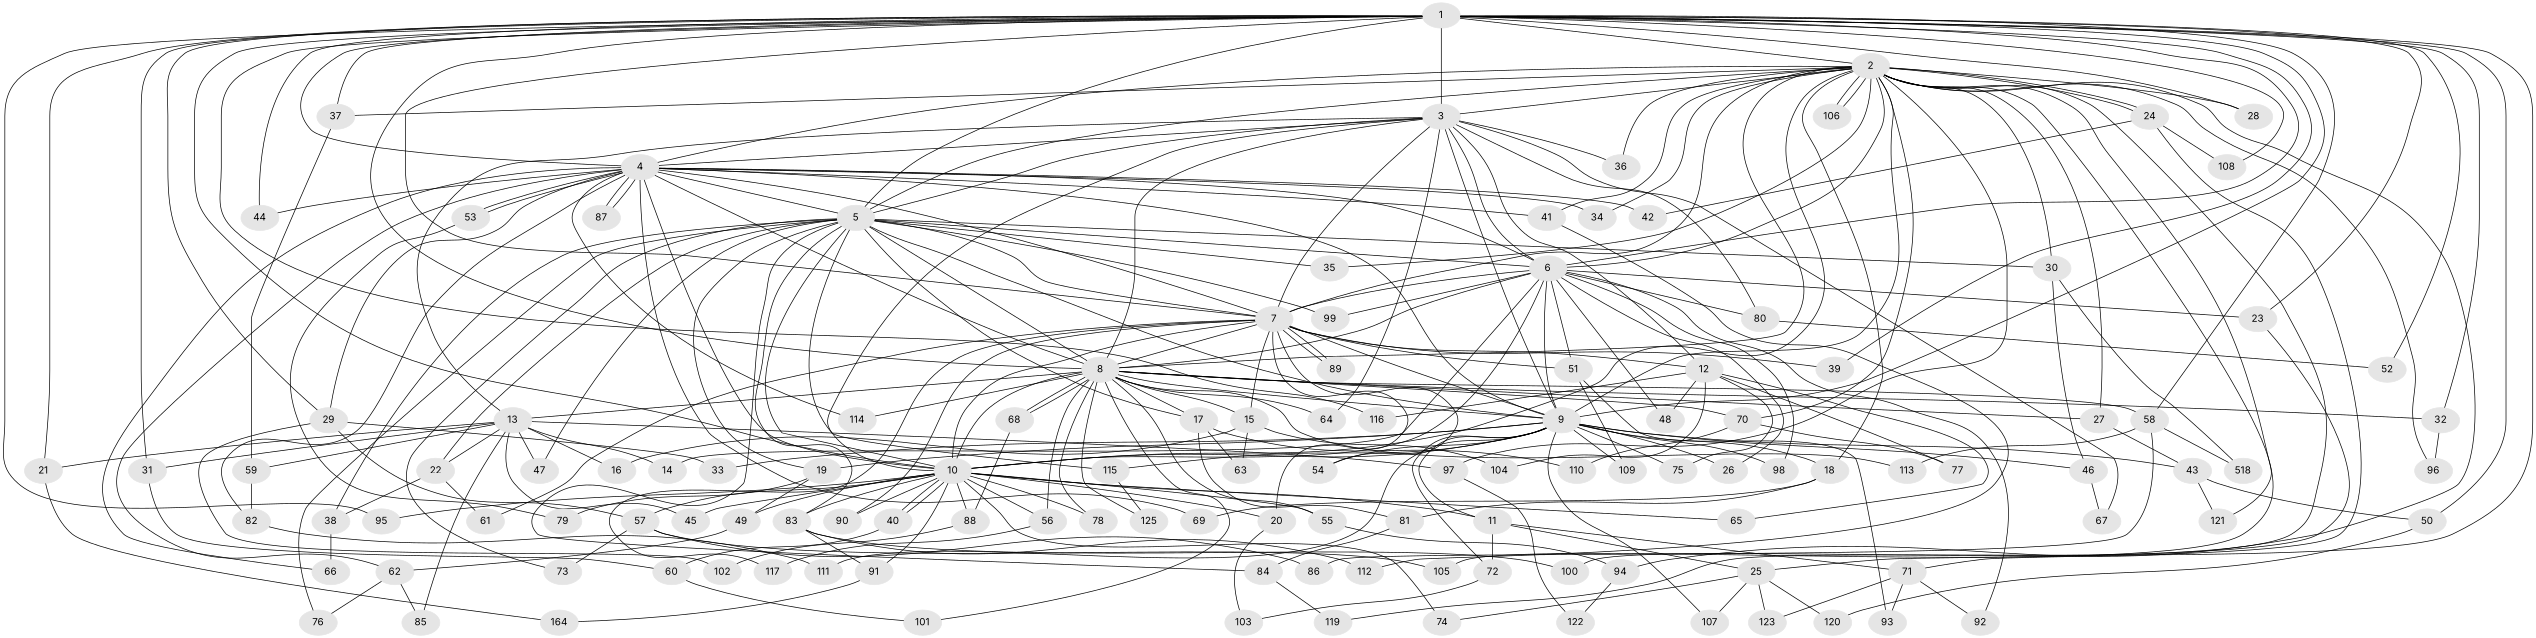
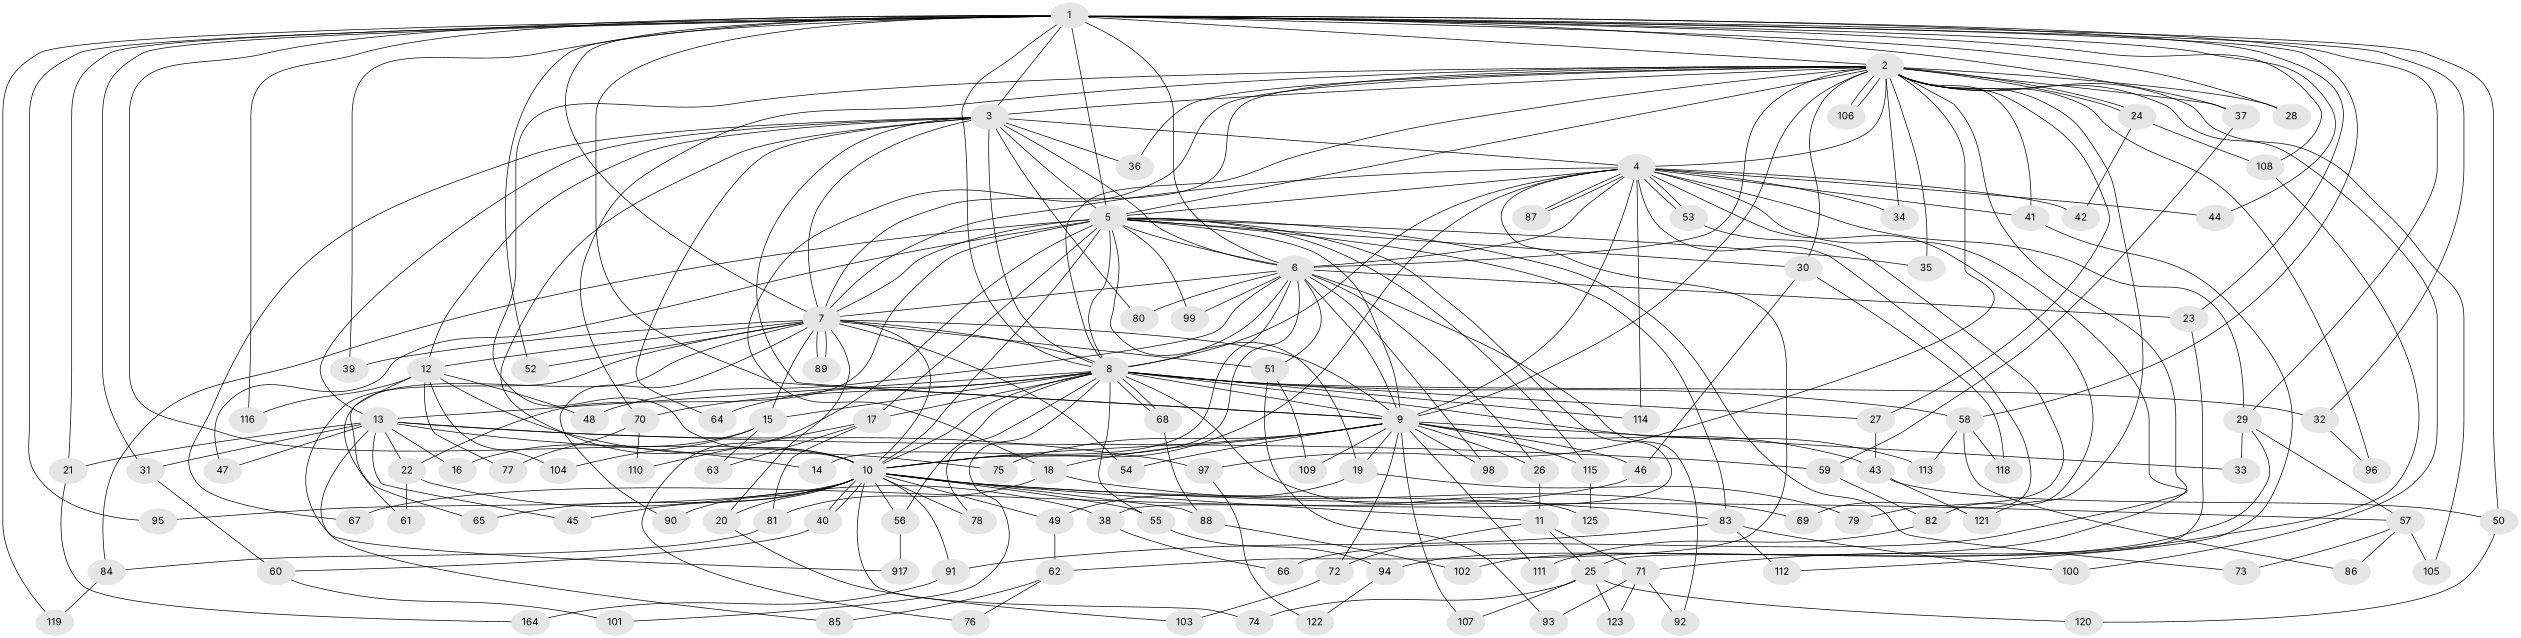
(343, 54) -> none
(2074, 344) -> (632, 352)
(1423, 460) -> (1540, 499)
(2243, 471) -> (2004, 471)
(2357, 502) -> (2265, 528)
(773, 572) -> (900, 572)
